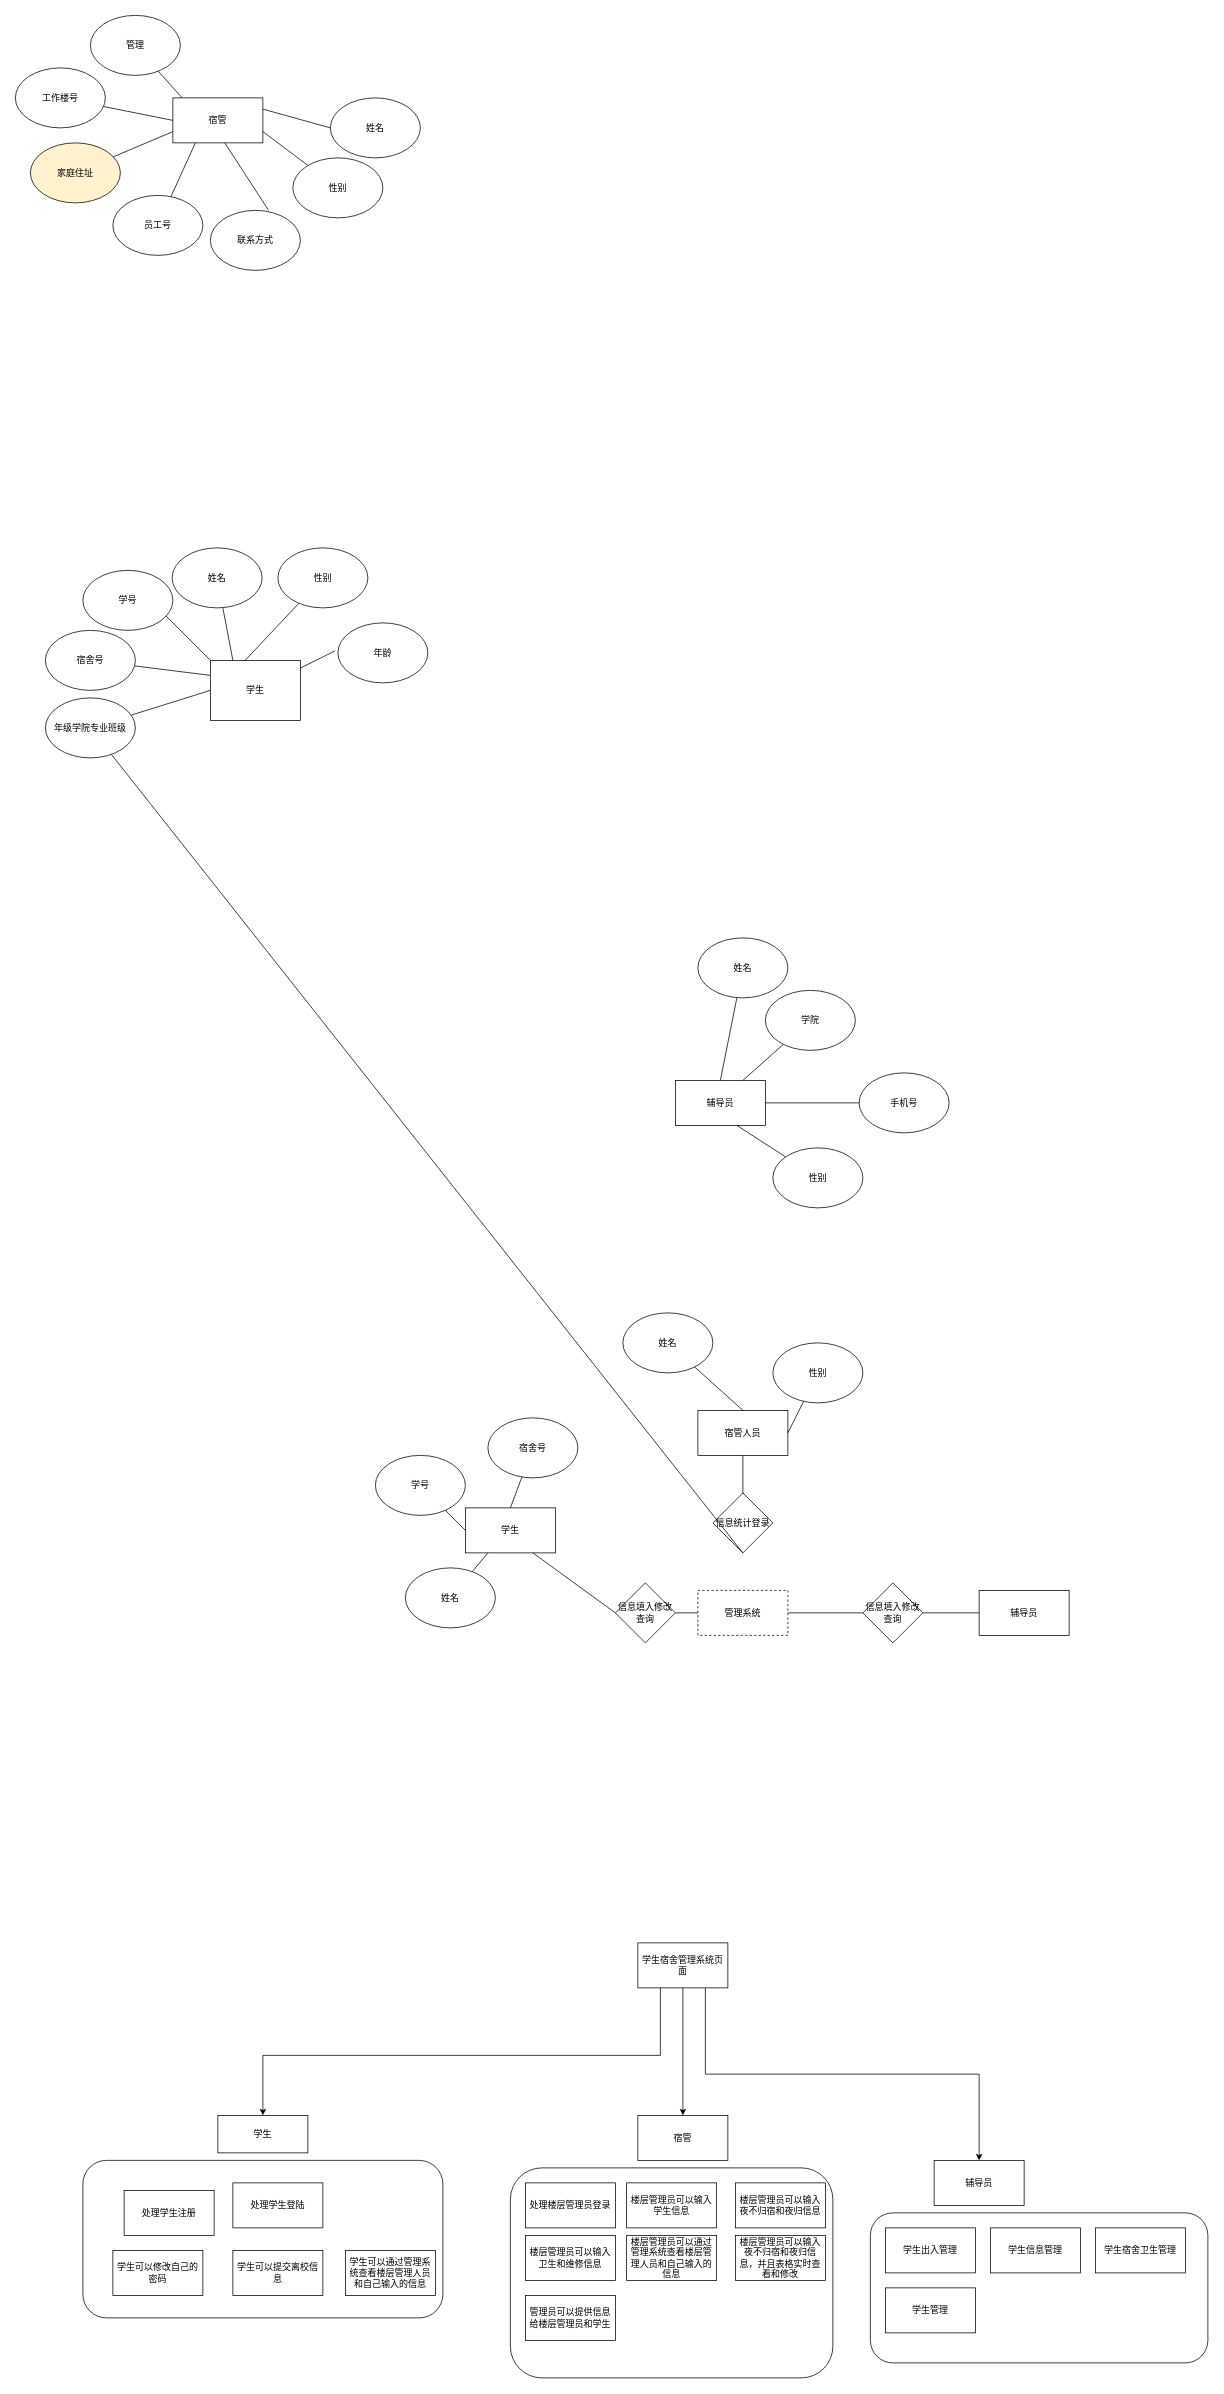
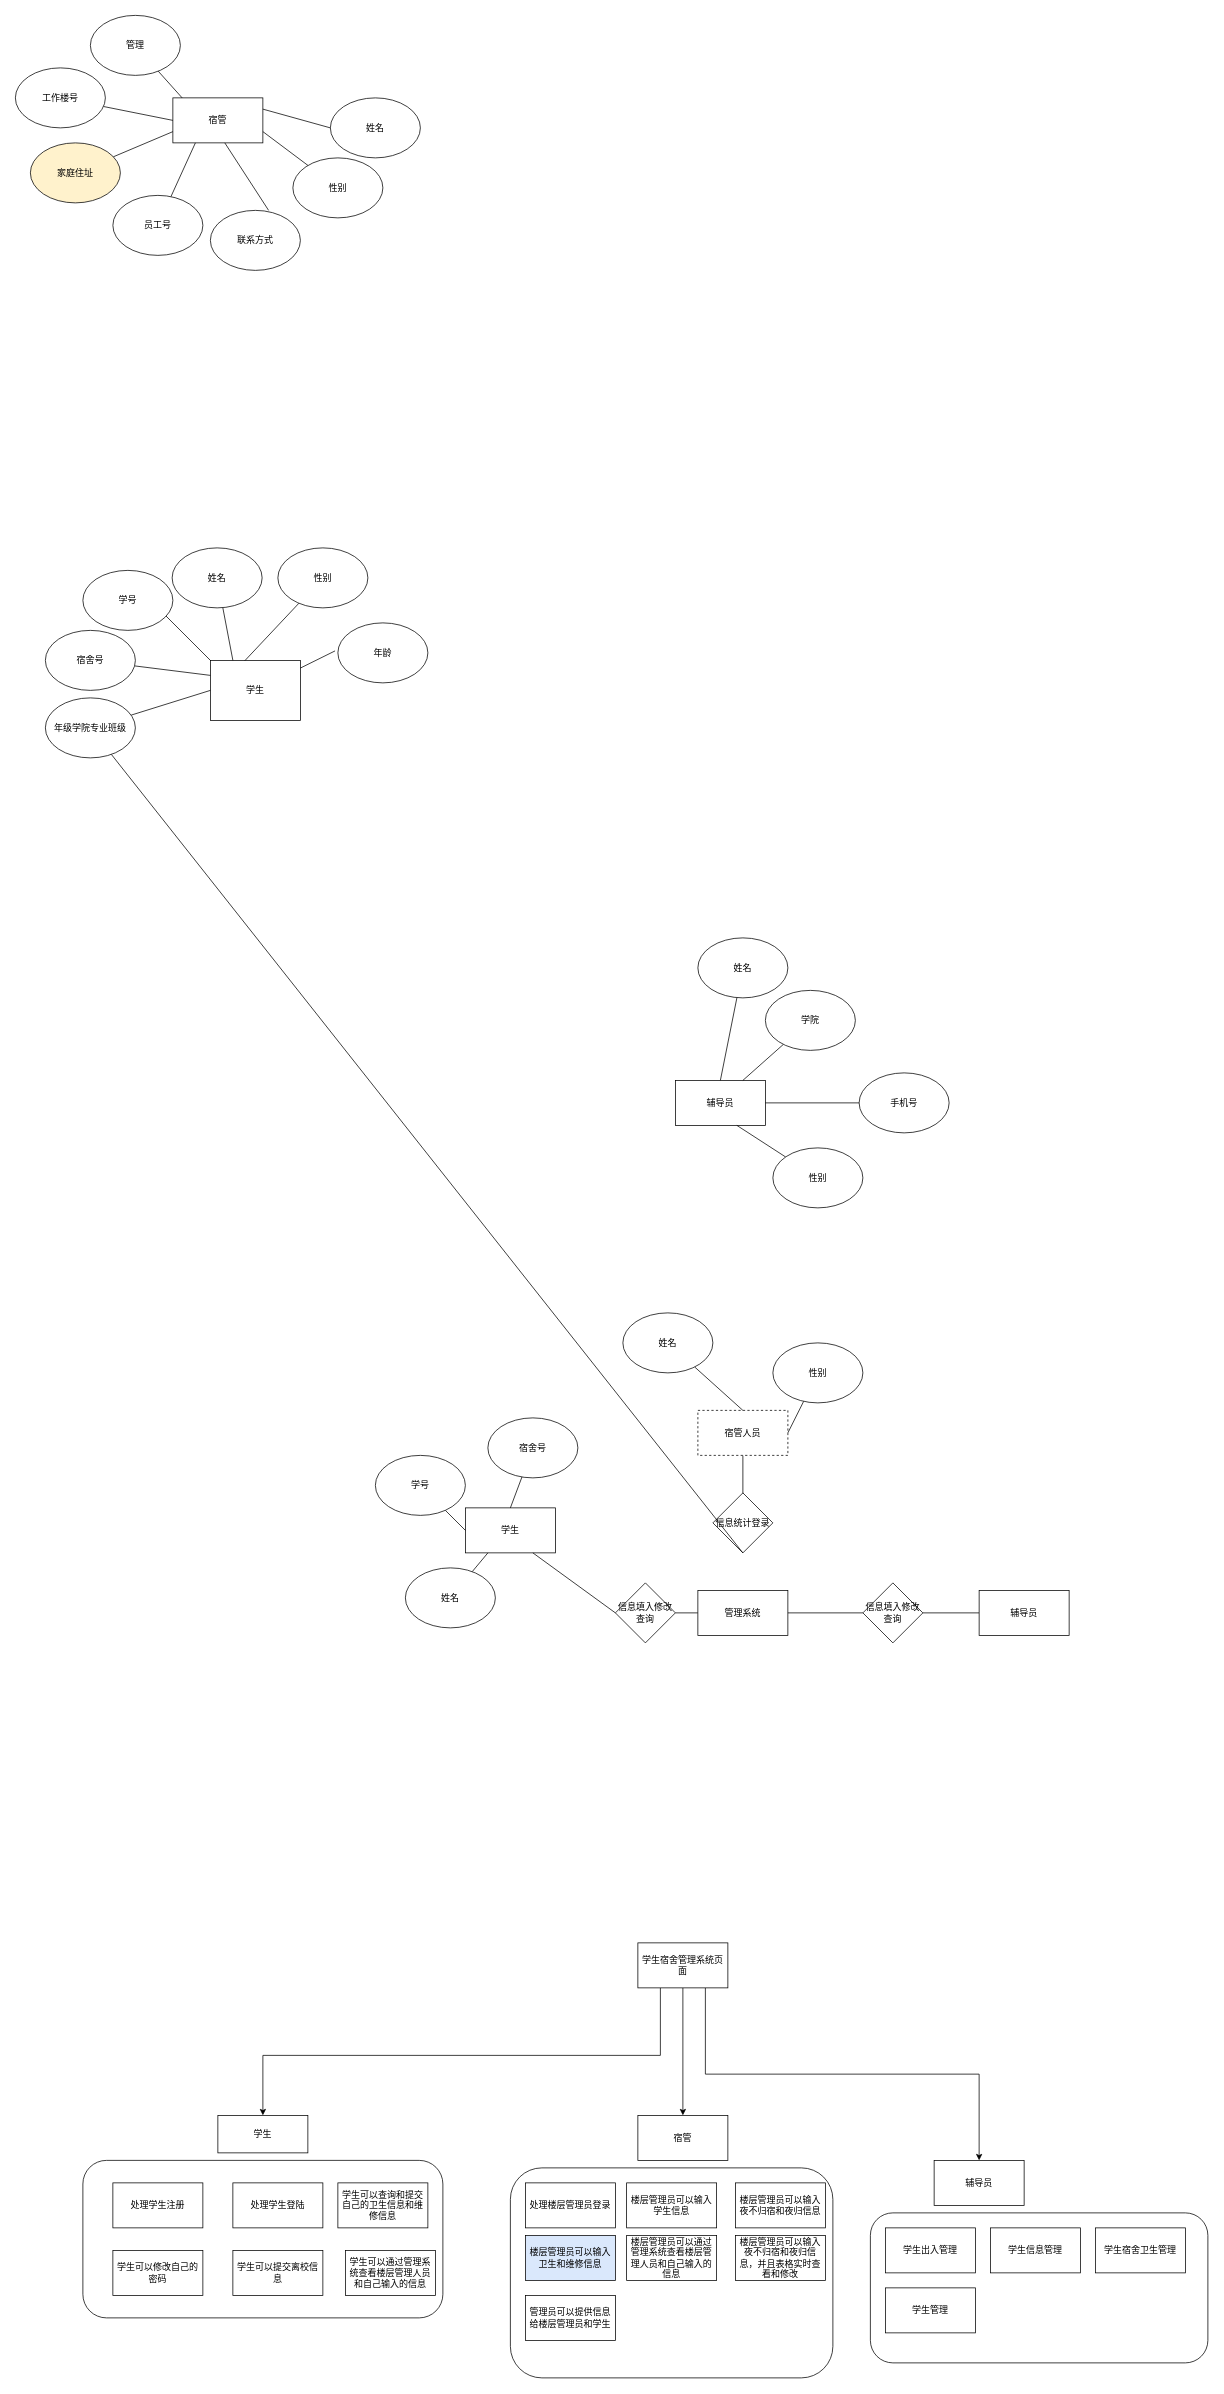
(743, 1433) -> (743, 1433)
(743, 1613) -> (743, 1613)
none -> (383, 2205)
(169, 2213) -> (158, 2205)
(570, 2258) -> (570, 2258)
